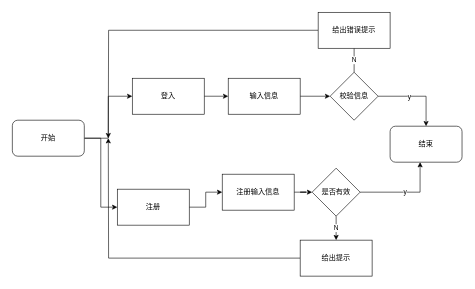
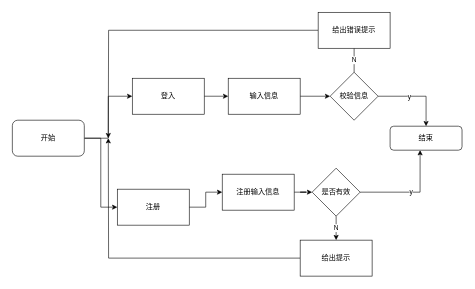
(426, 144) -> (426, 138)
